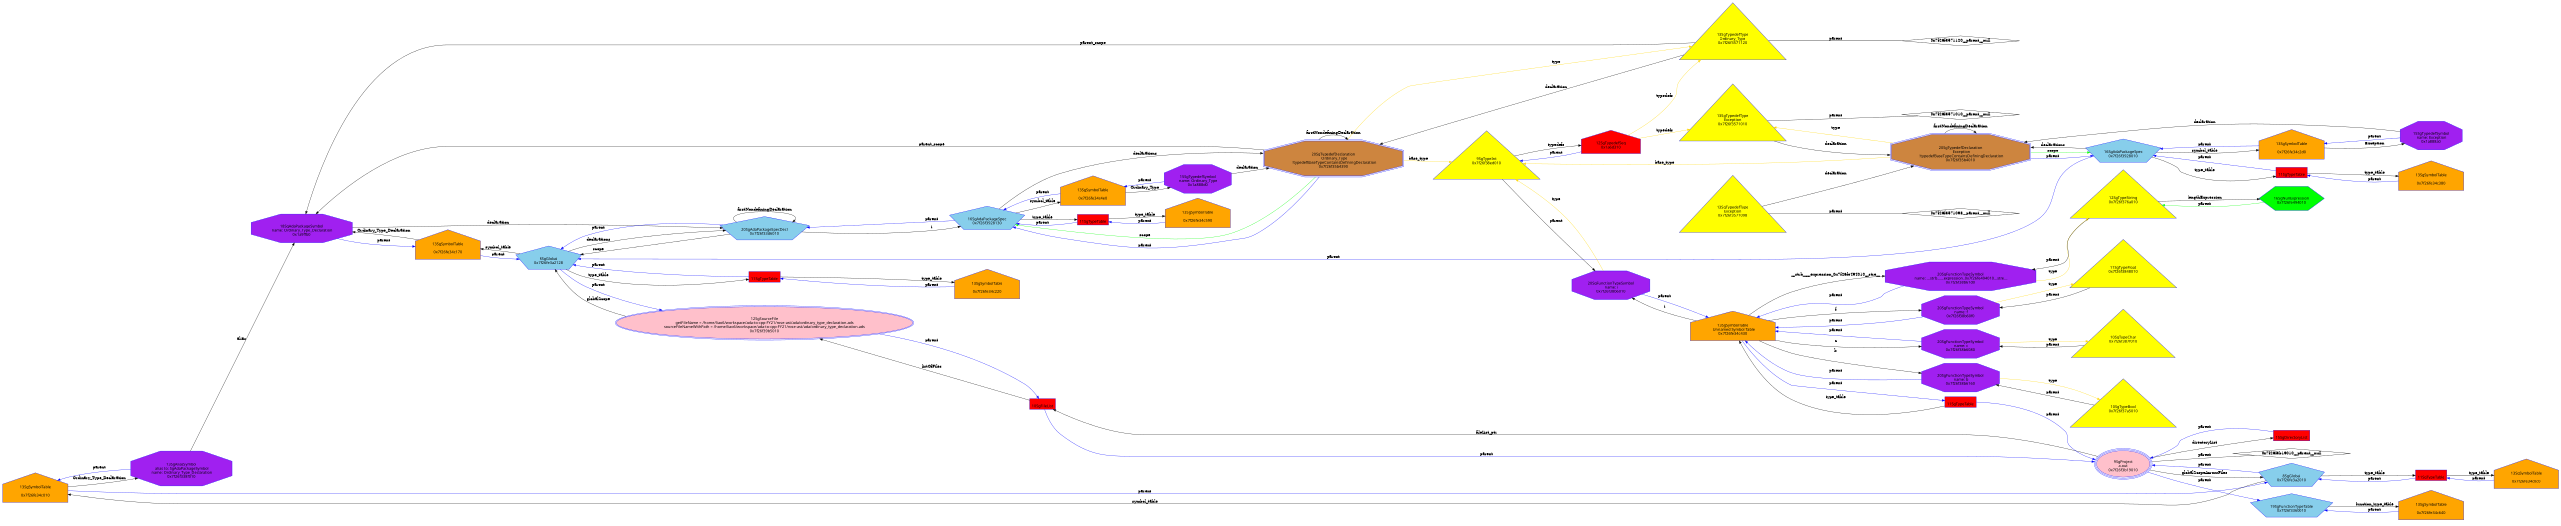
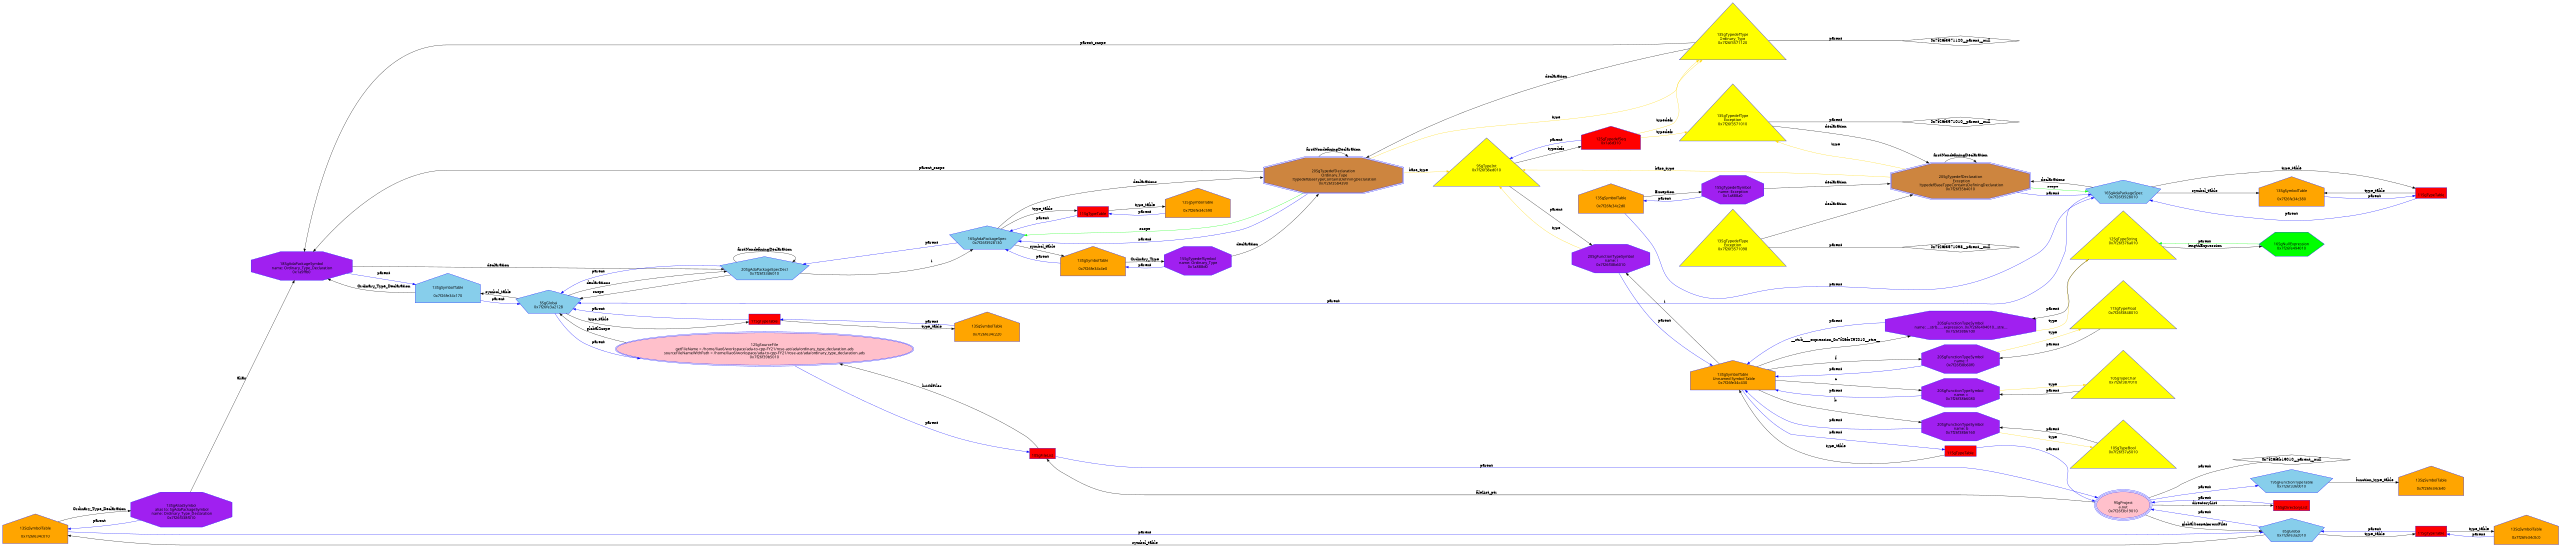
(2206, 153) -> (2207, 193)
(448, 246) -> (448, 290)
(2363, 512) -> none
